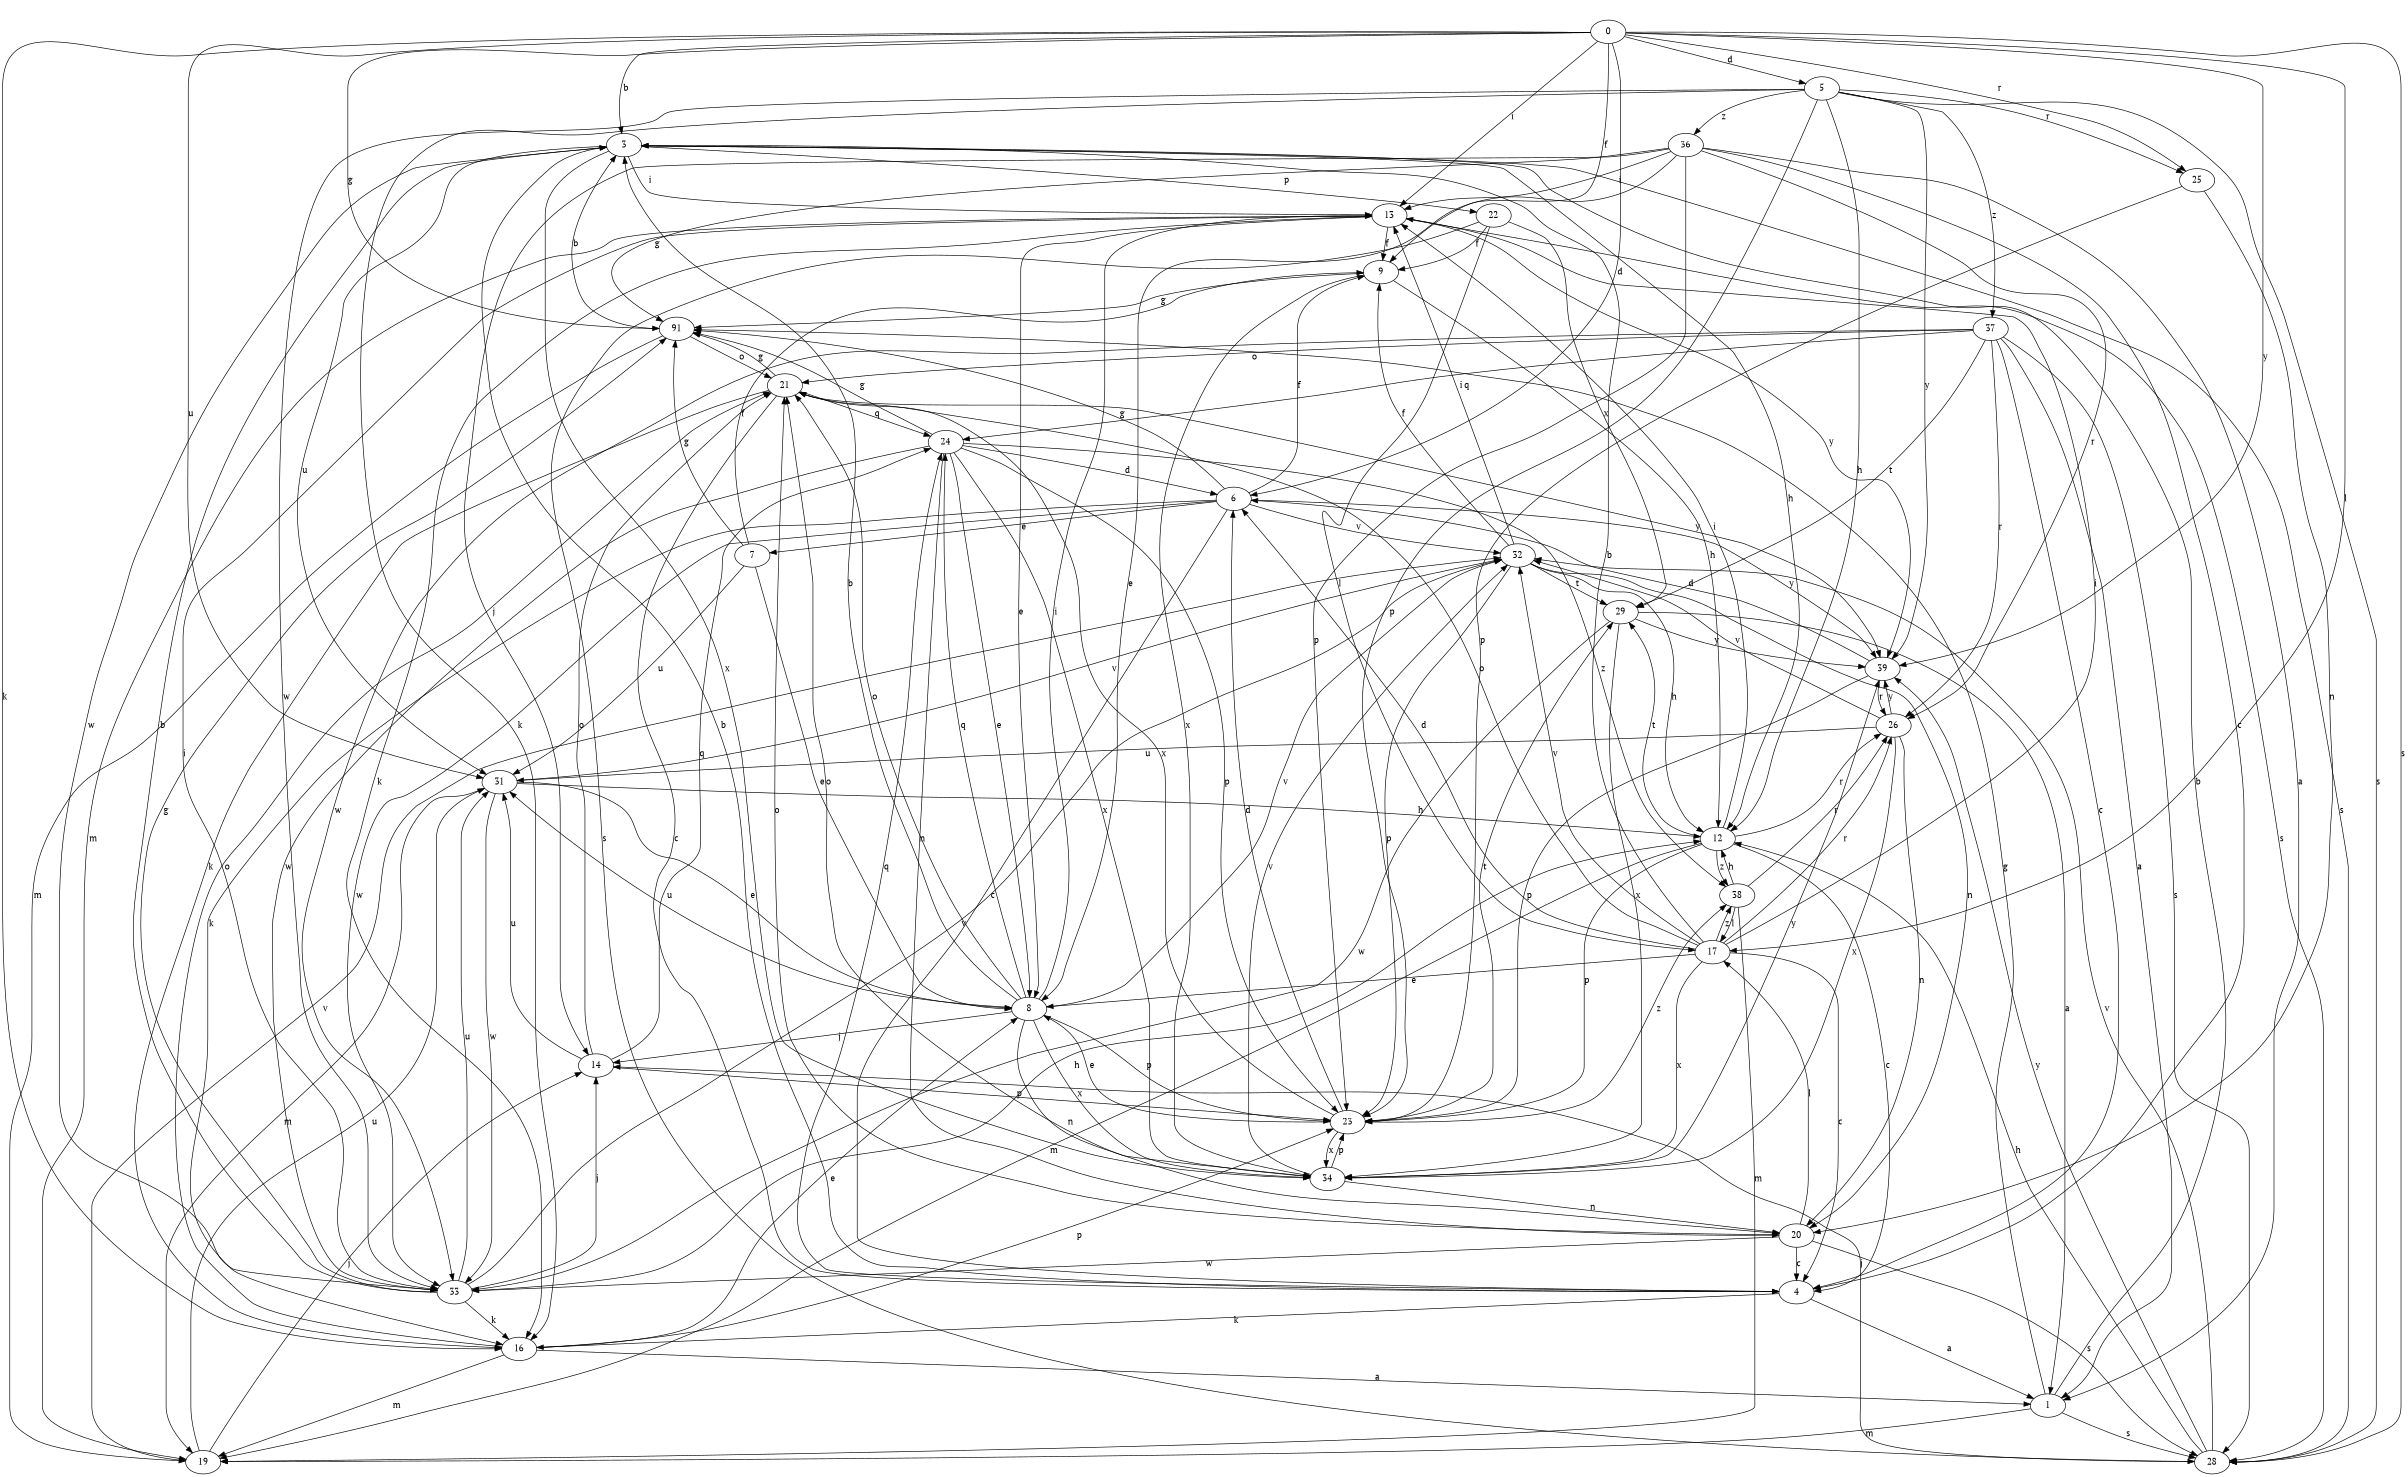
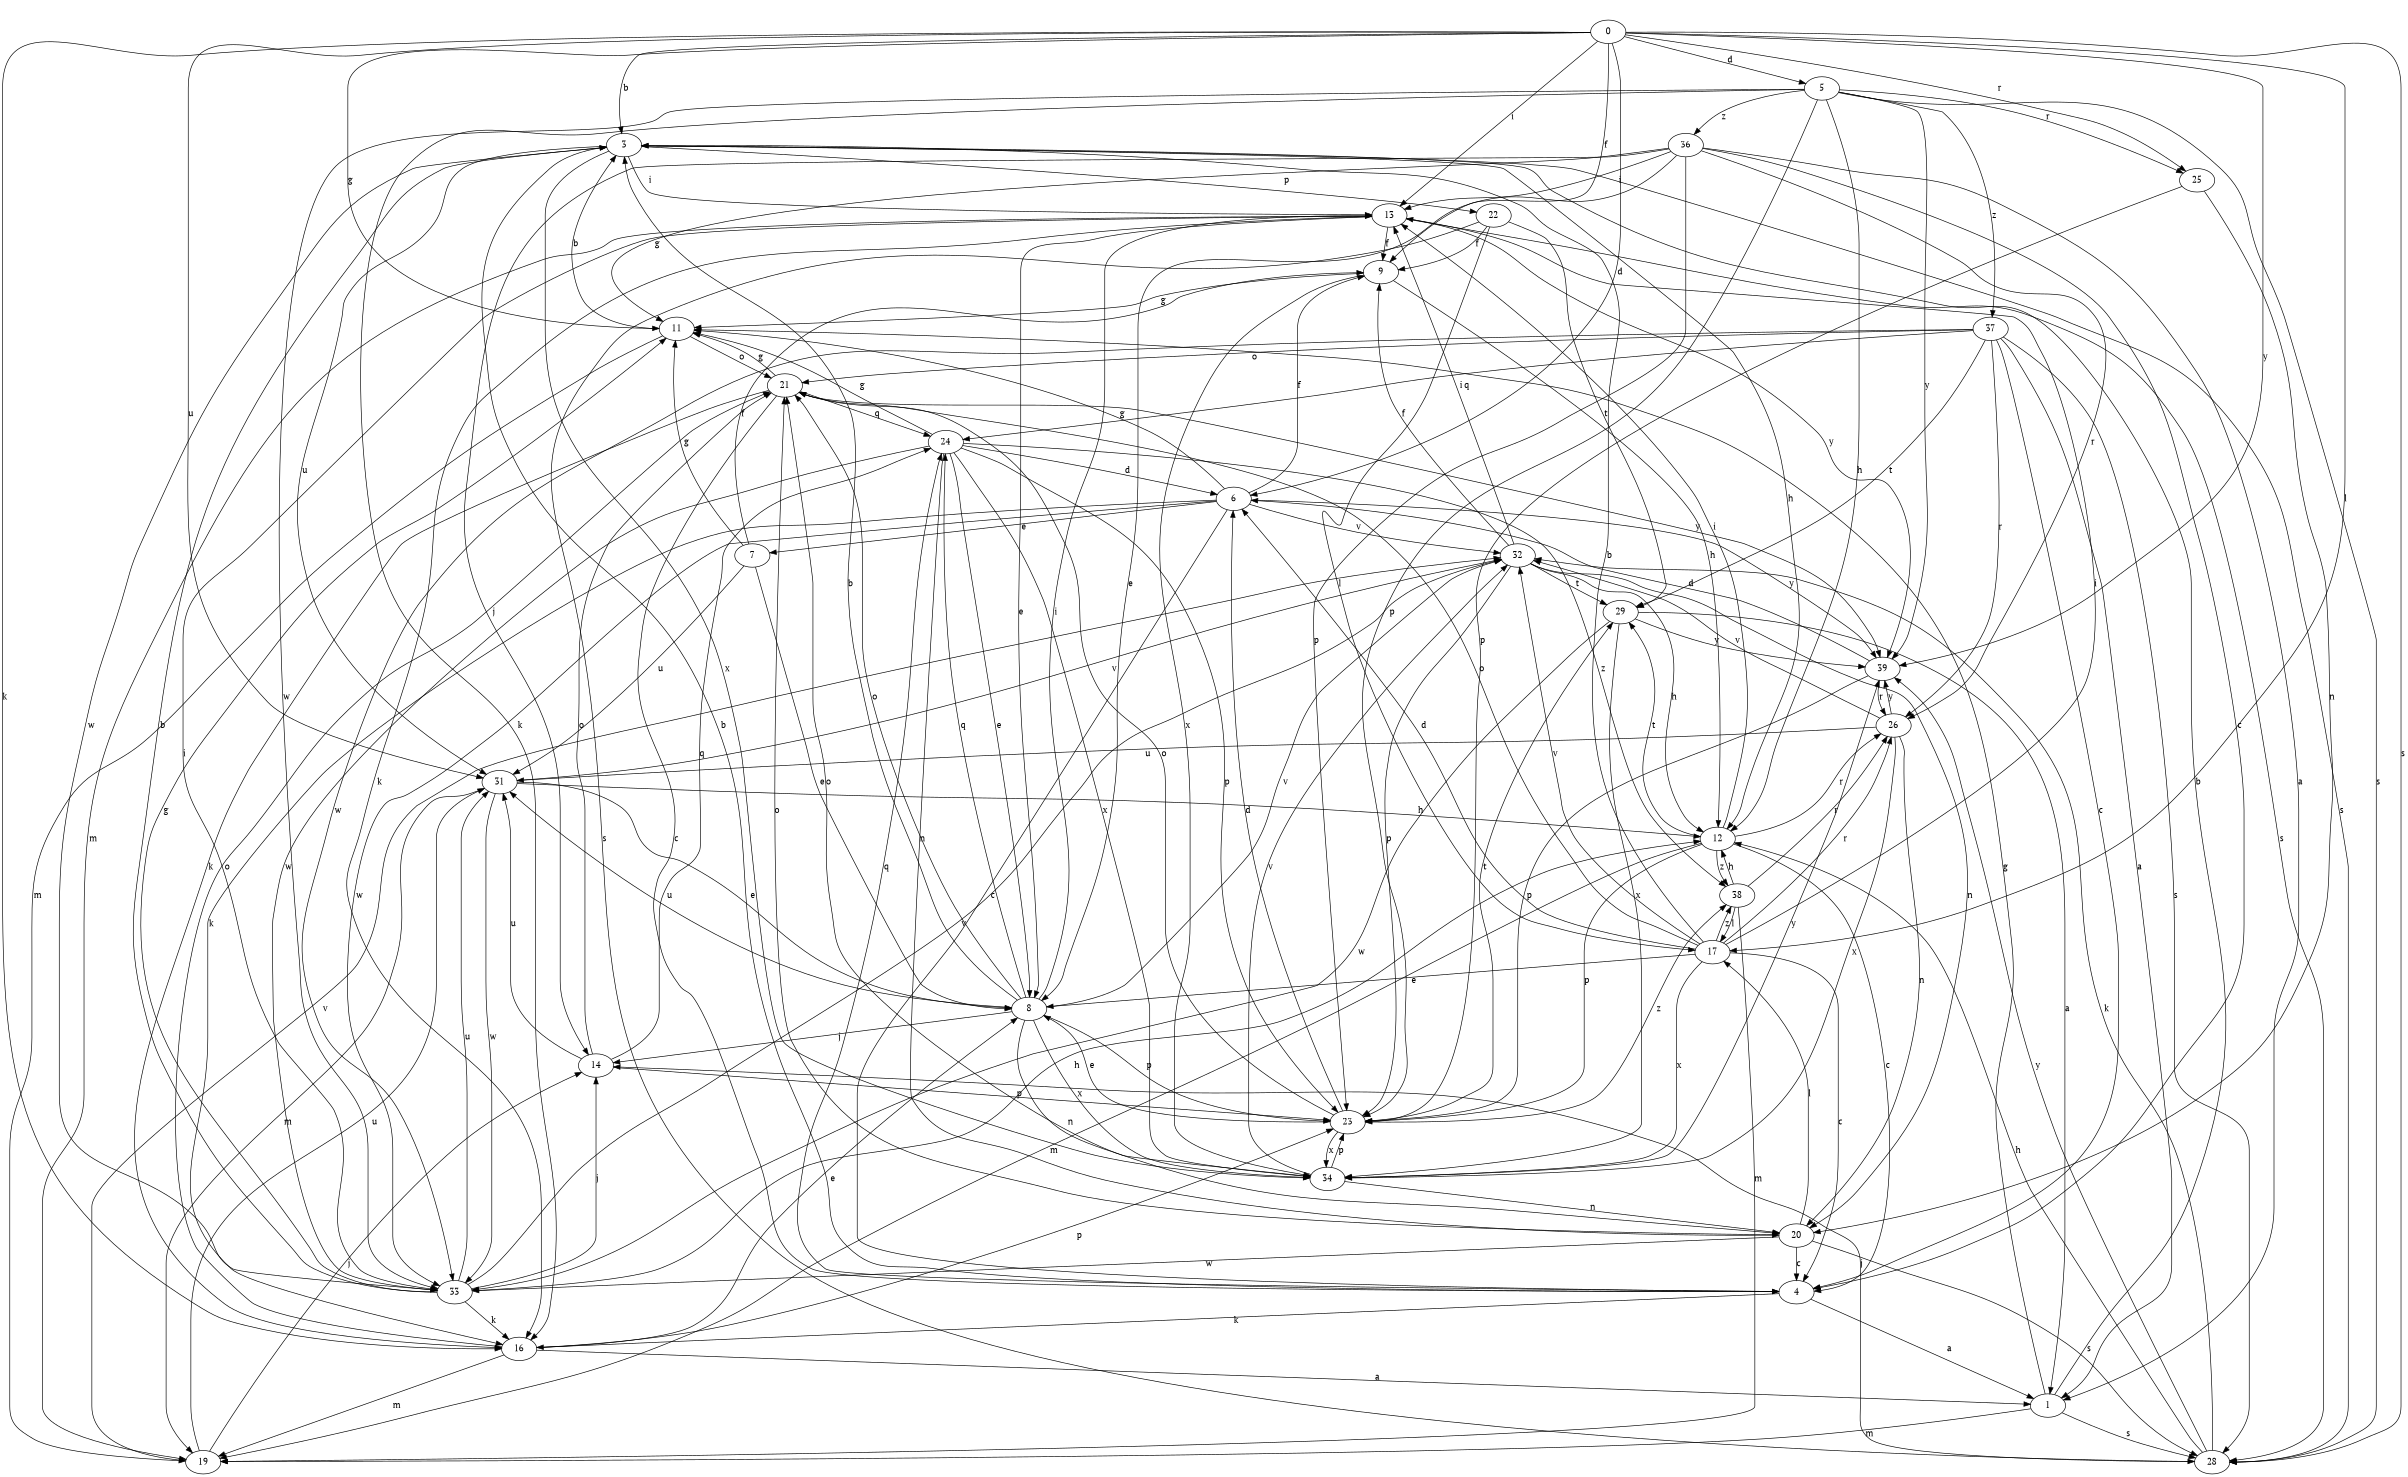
(677, 329) -> (677, 329)
(1606, 414) -> (1606, 414)
(1164, 754) -> (1164, 754)
(2107, 1009) -> (2107, 1009)
